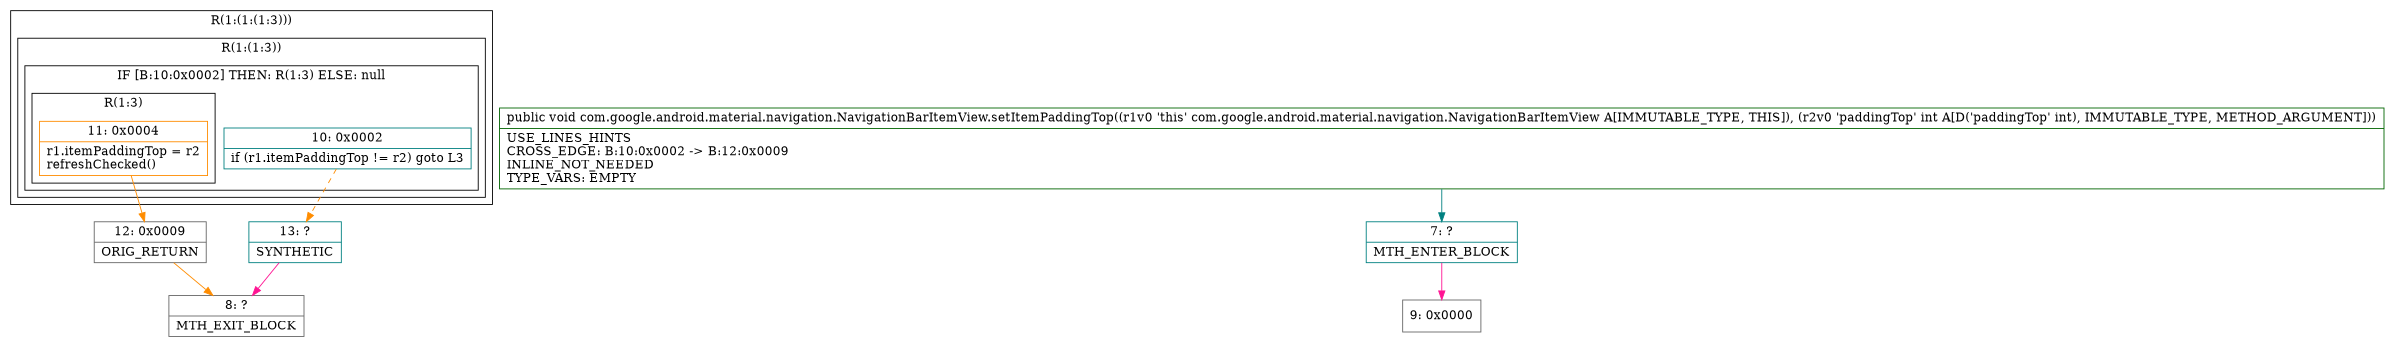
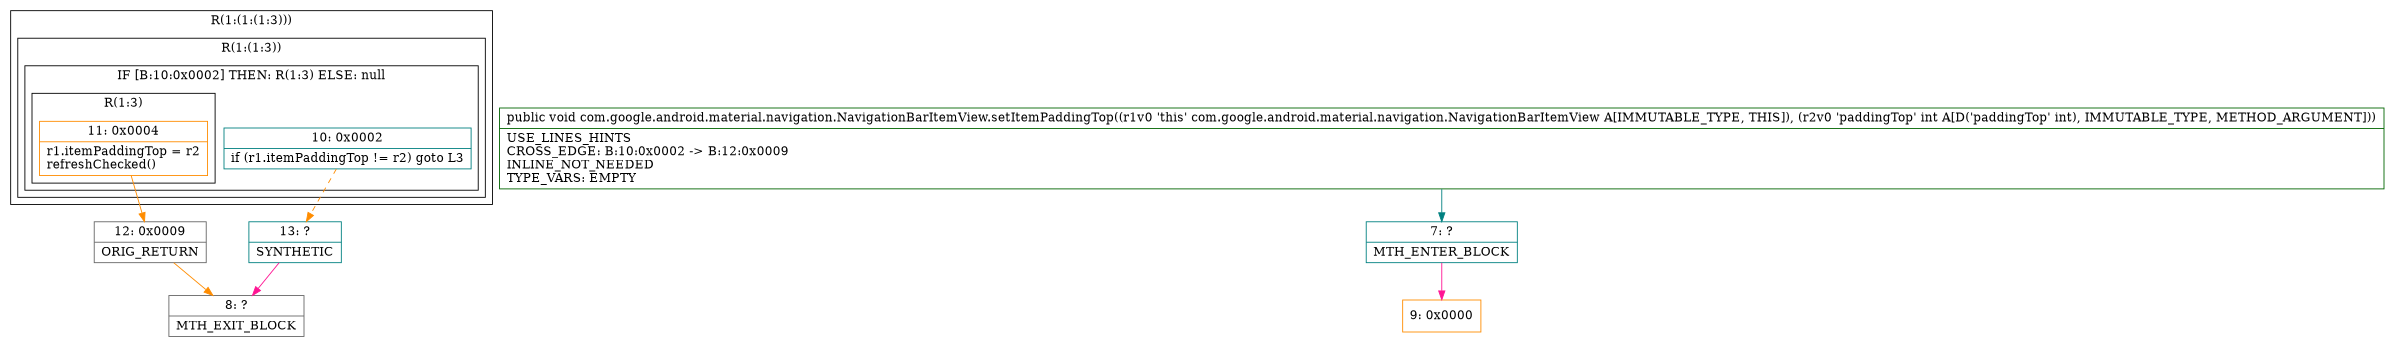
(1442, 316) -> (1442, 316)
